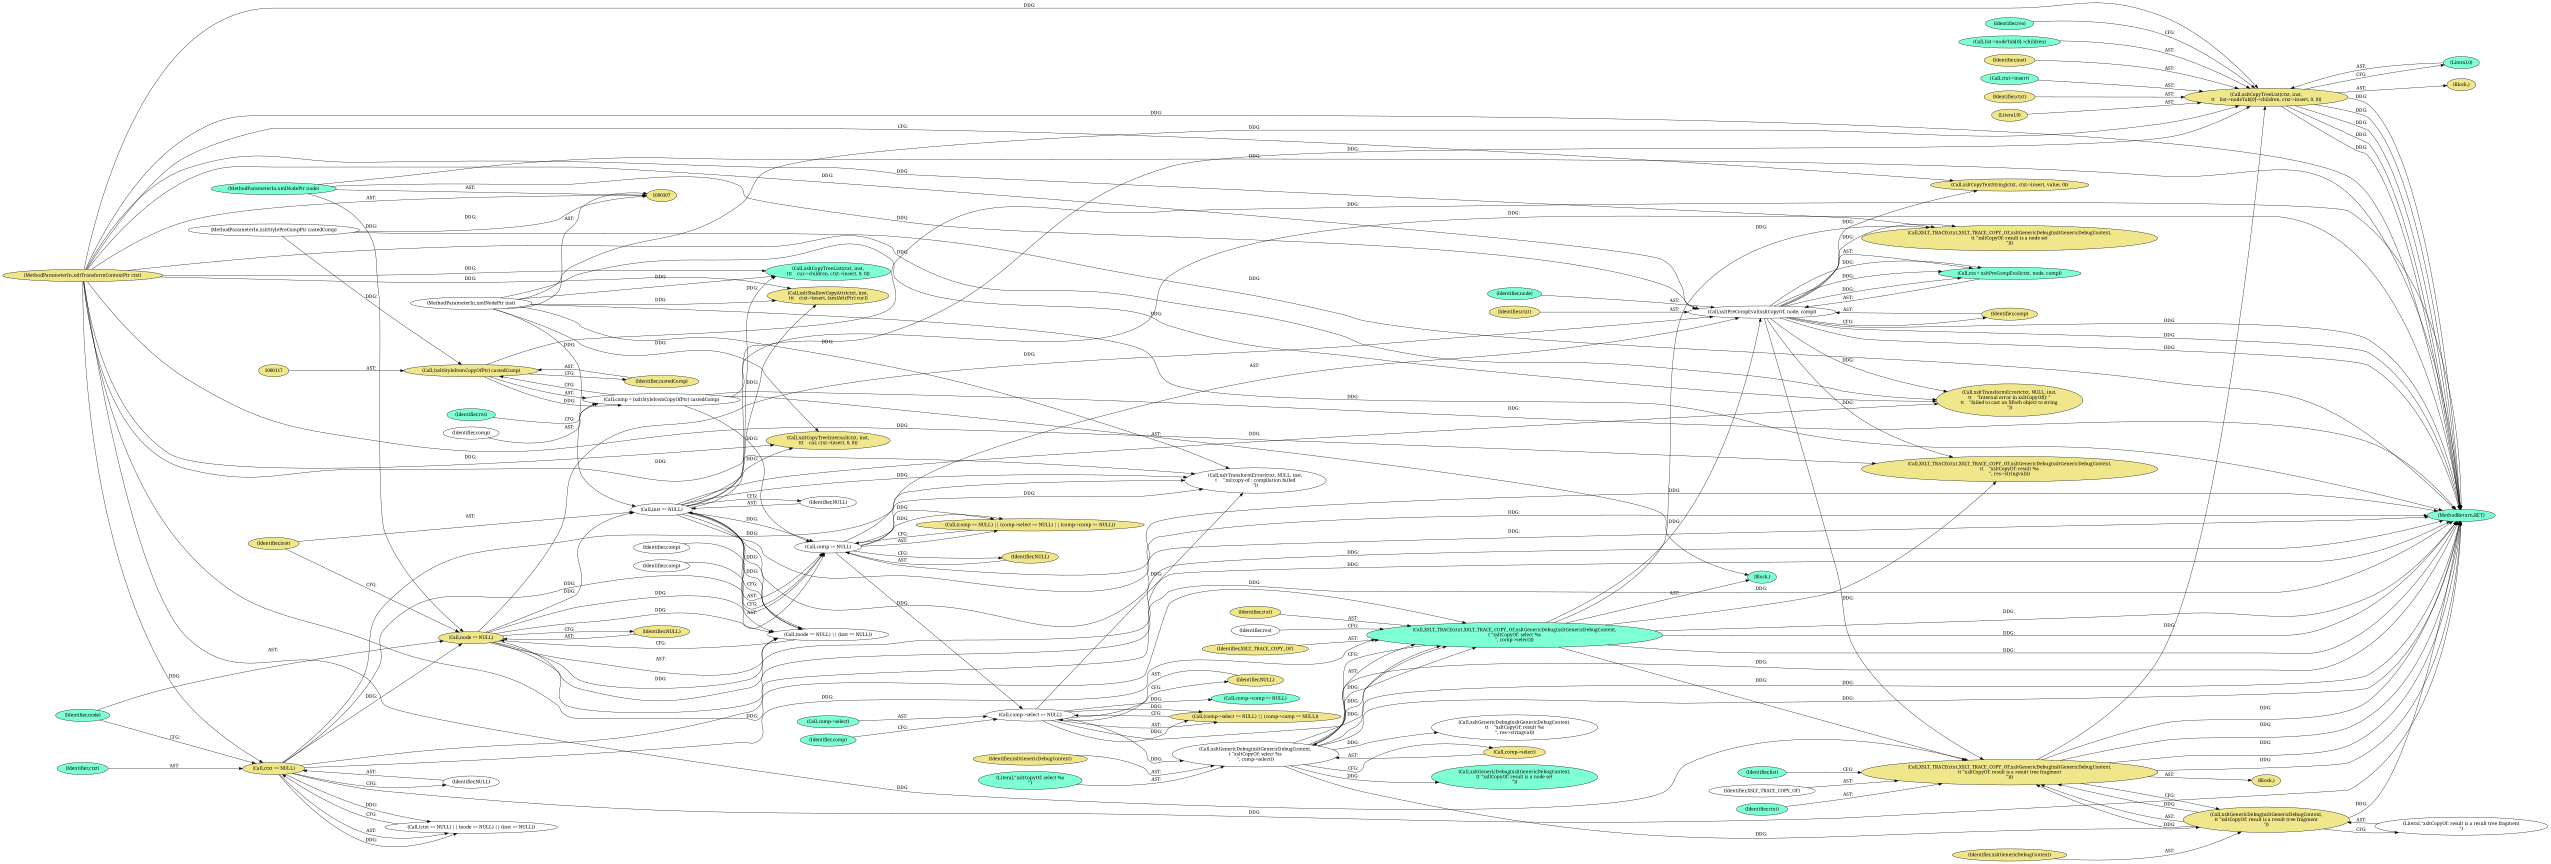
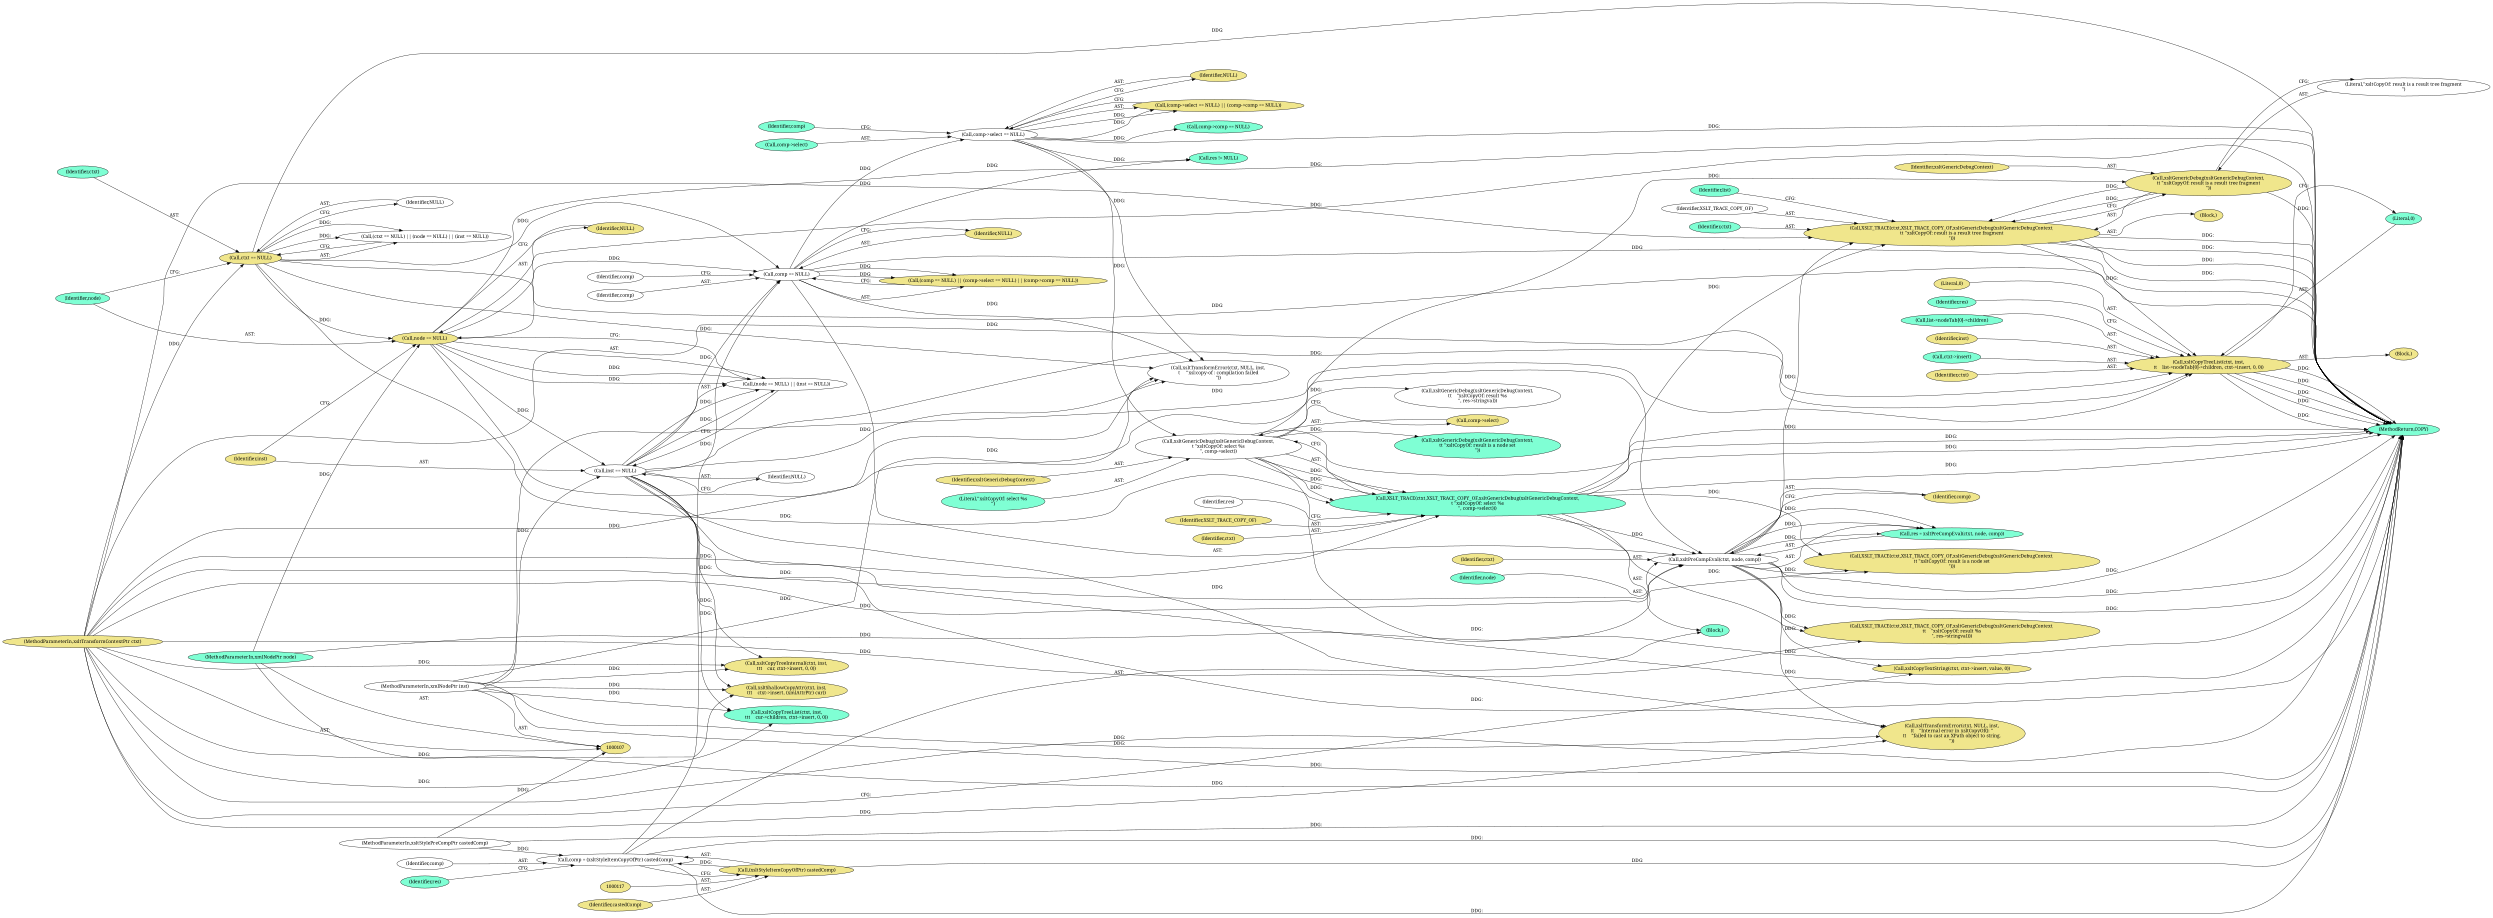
none -> (1218, 158)
(369, 301) -> (519, 852)
(1762, 312) -> (1715, 560)
(575, 377) -> none
(2461, 515) -> (2404, 430)
